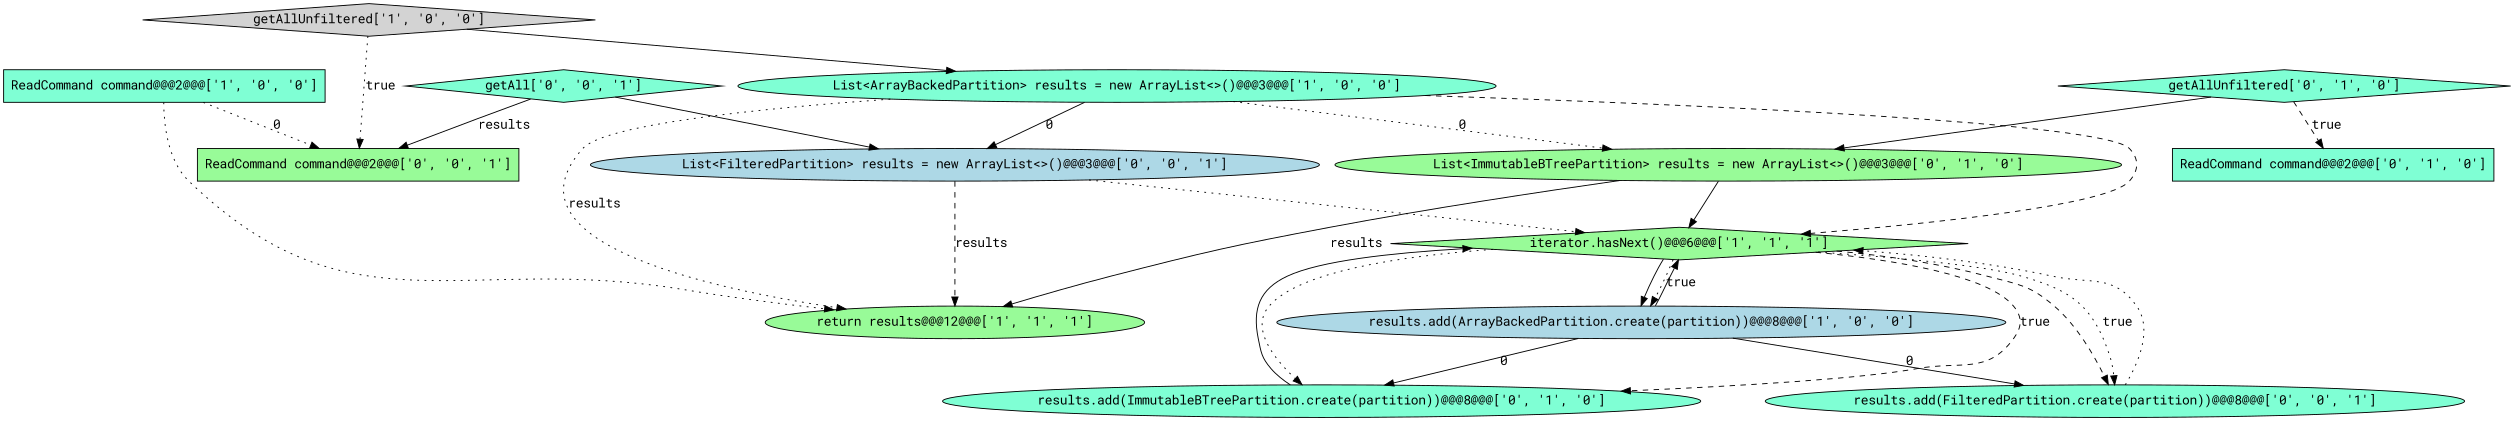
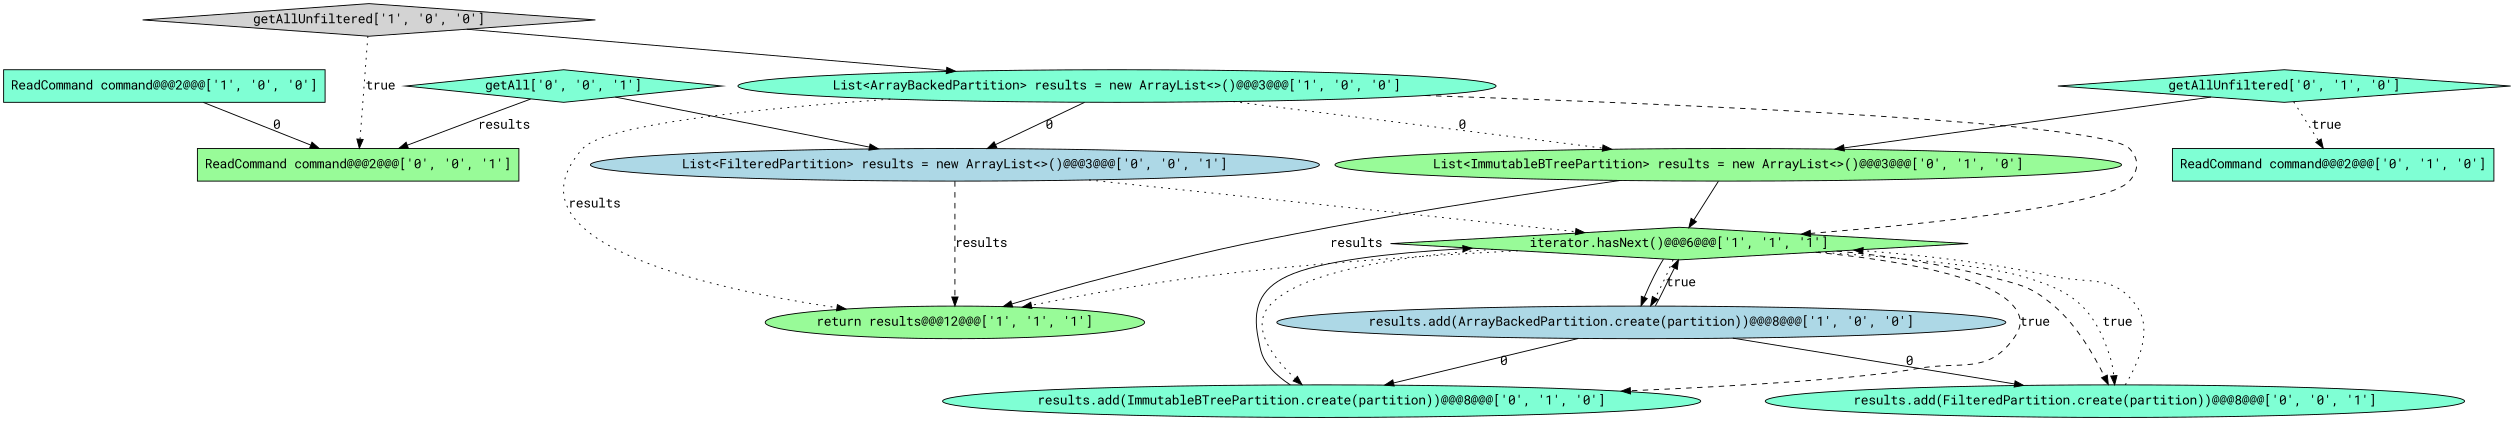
(2306, 121) -> (2306, 121)
(257, 124) -> (257, 124)
(452, 280) -> (1274, 269)
